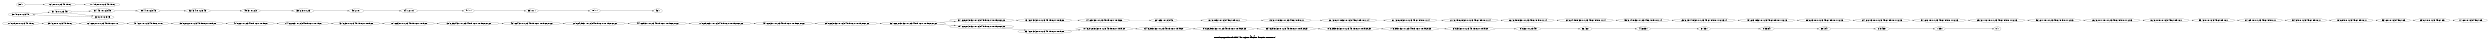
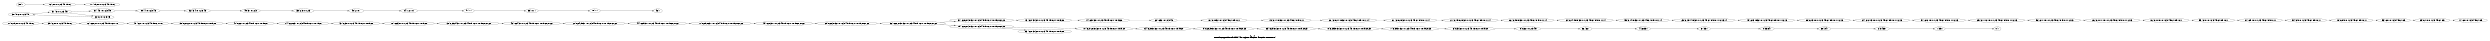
(1073, 30) -> (1044, 28)
